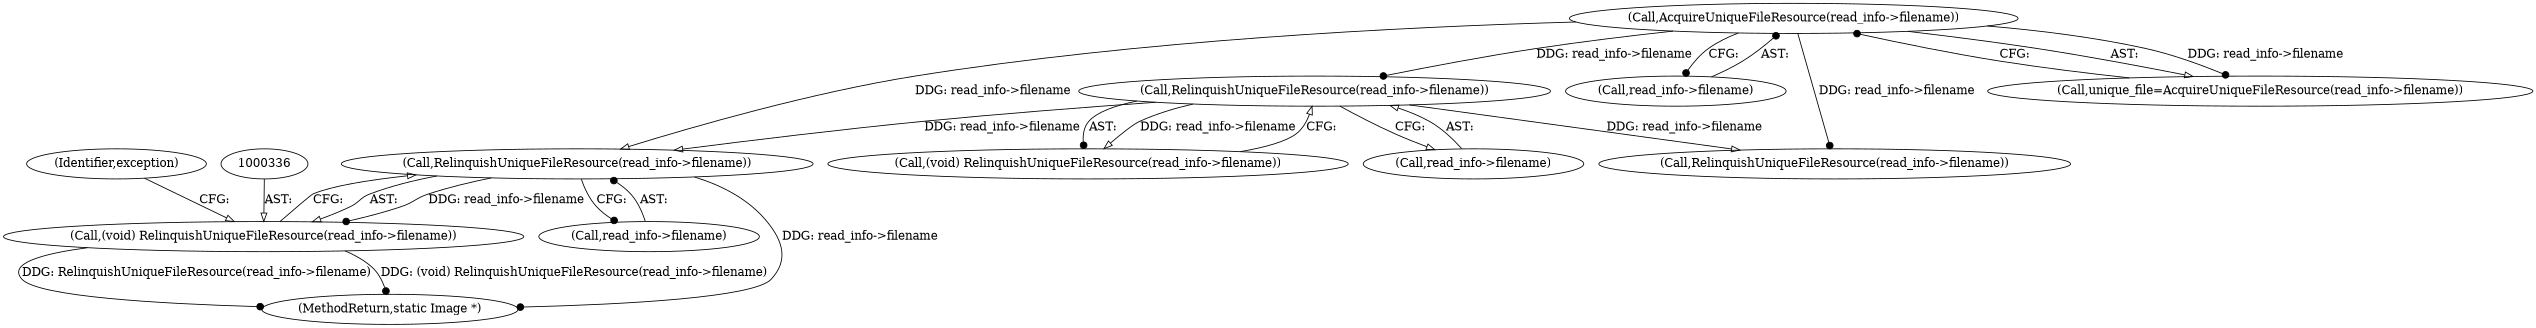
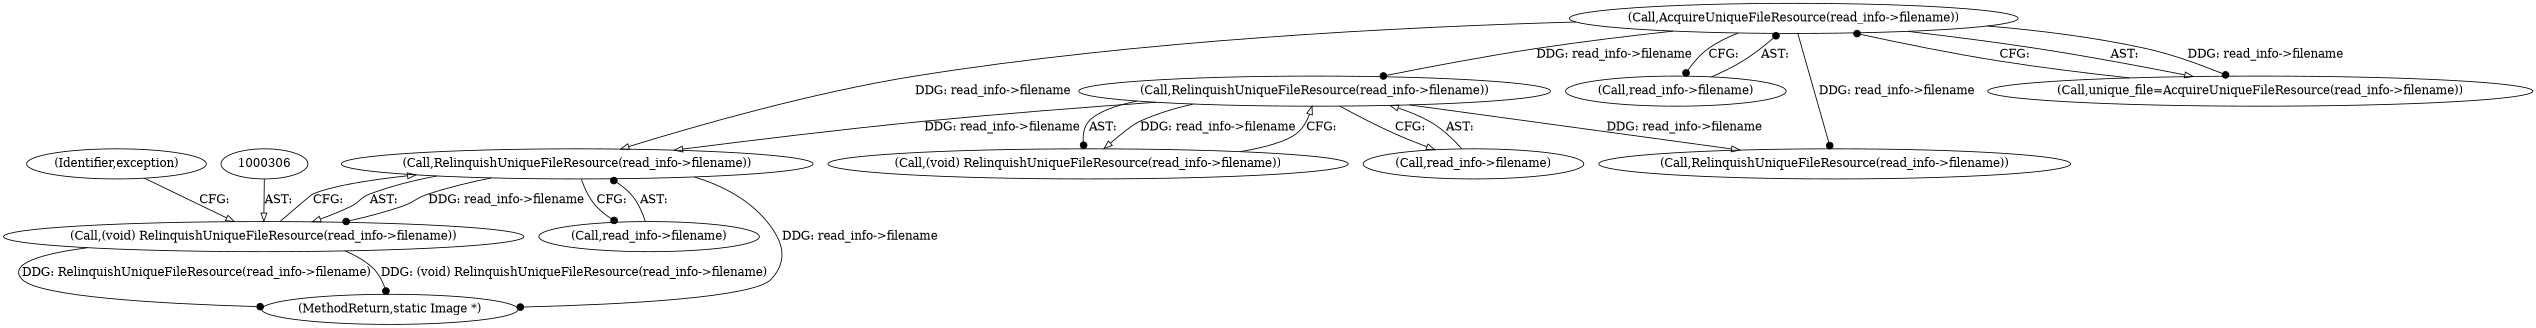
(264, 164) -> (264, 164)
